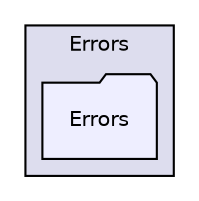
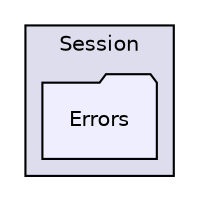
(100, 46) -> (100, 46)
